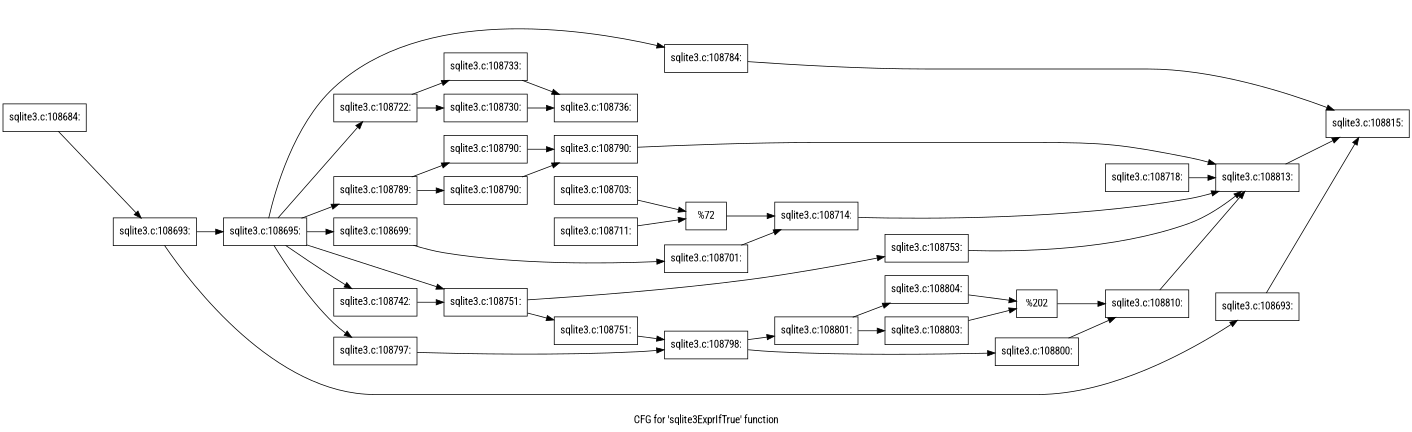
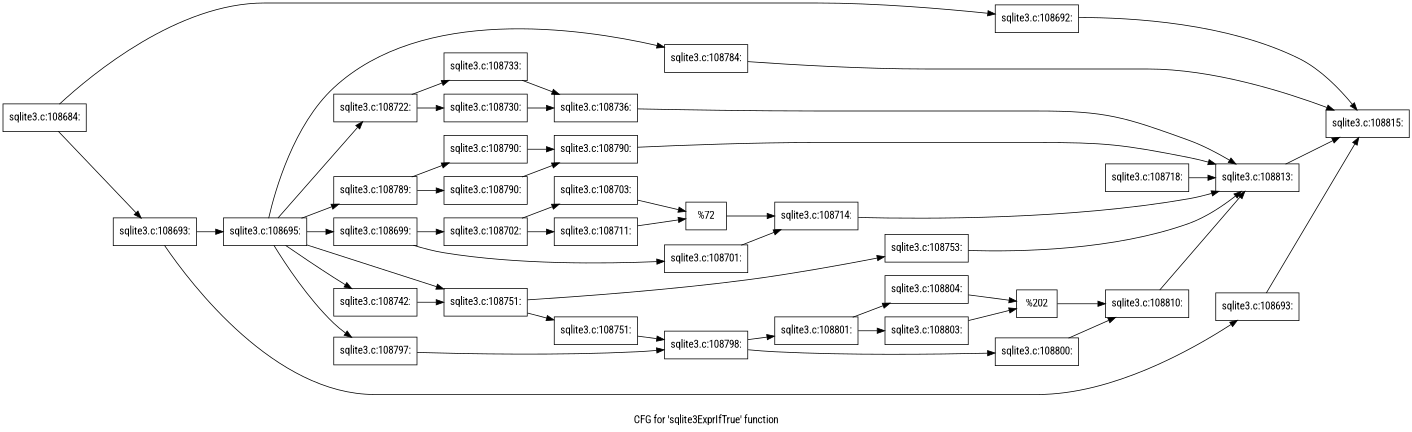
none -> (1037, 19)
none -> (938, 111)
none -> (486, 232)
